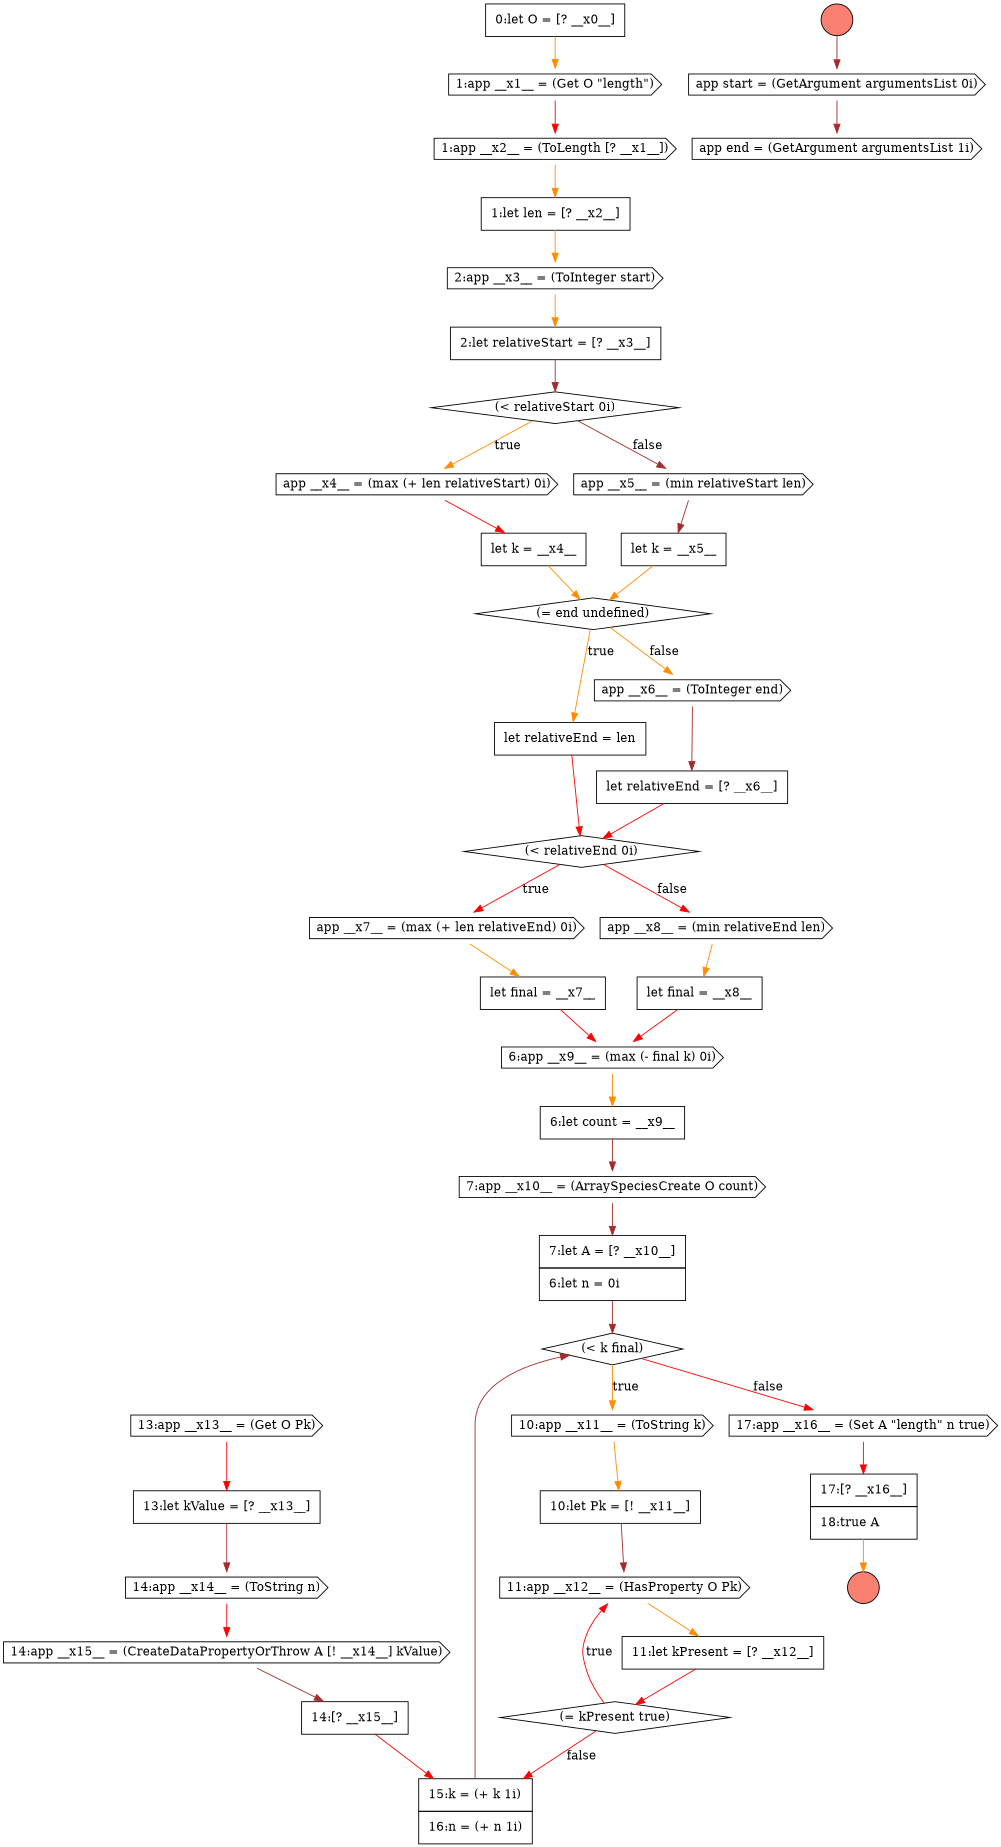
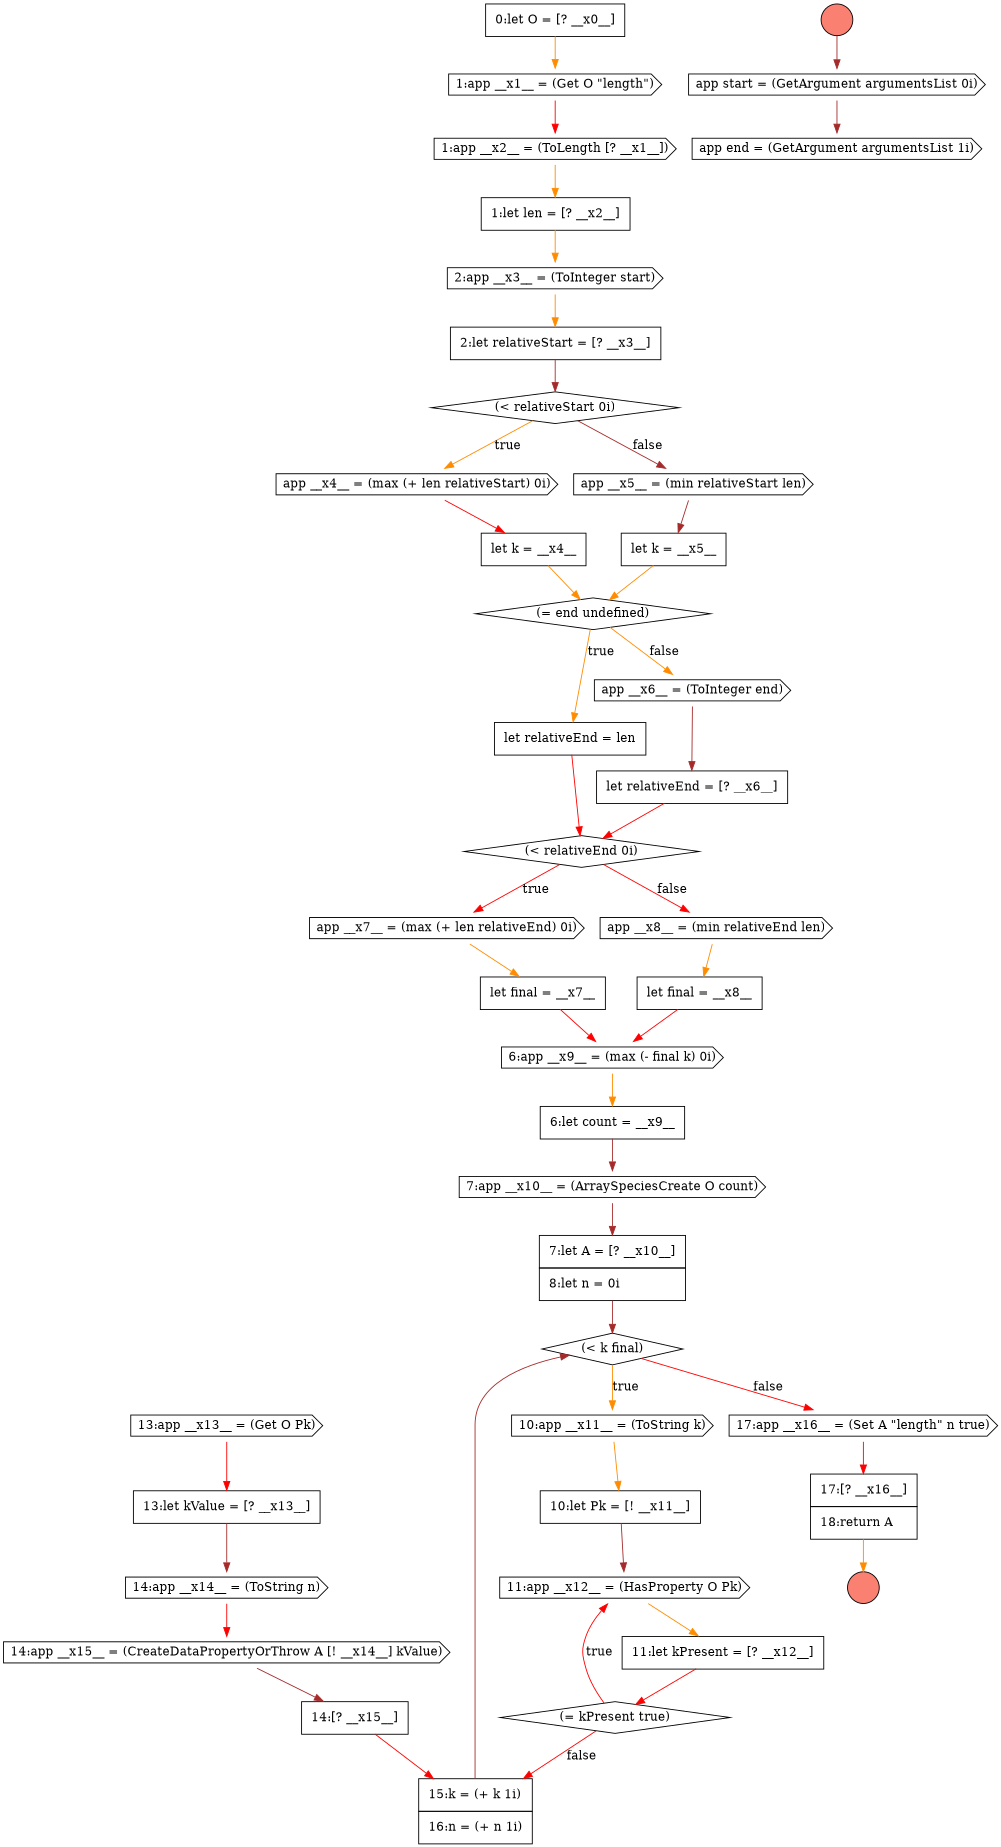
(585, 1284) -> (585, 1284)
(850, 1522) -> (857, 1522)
